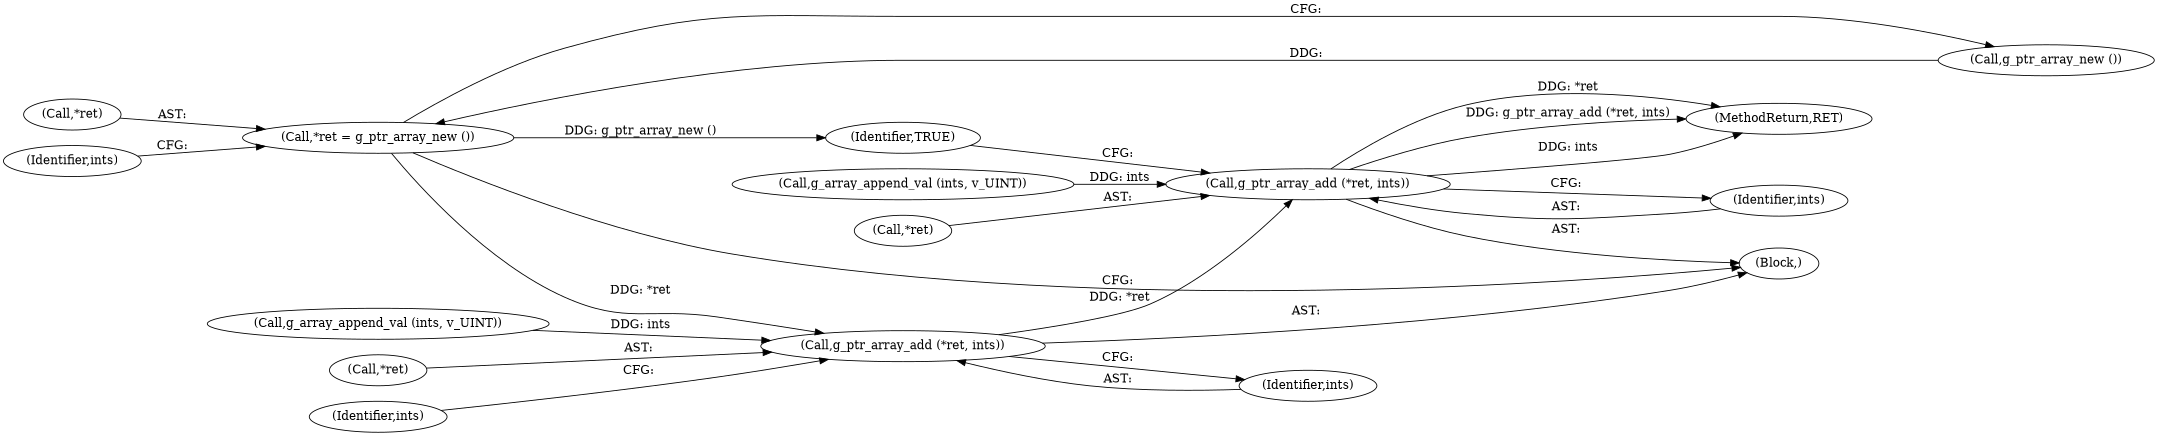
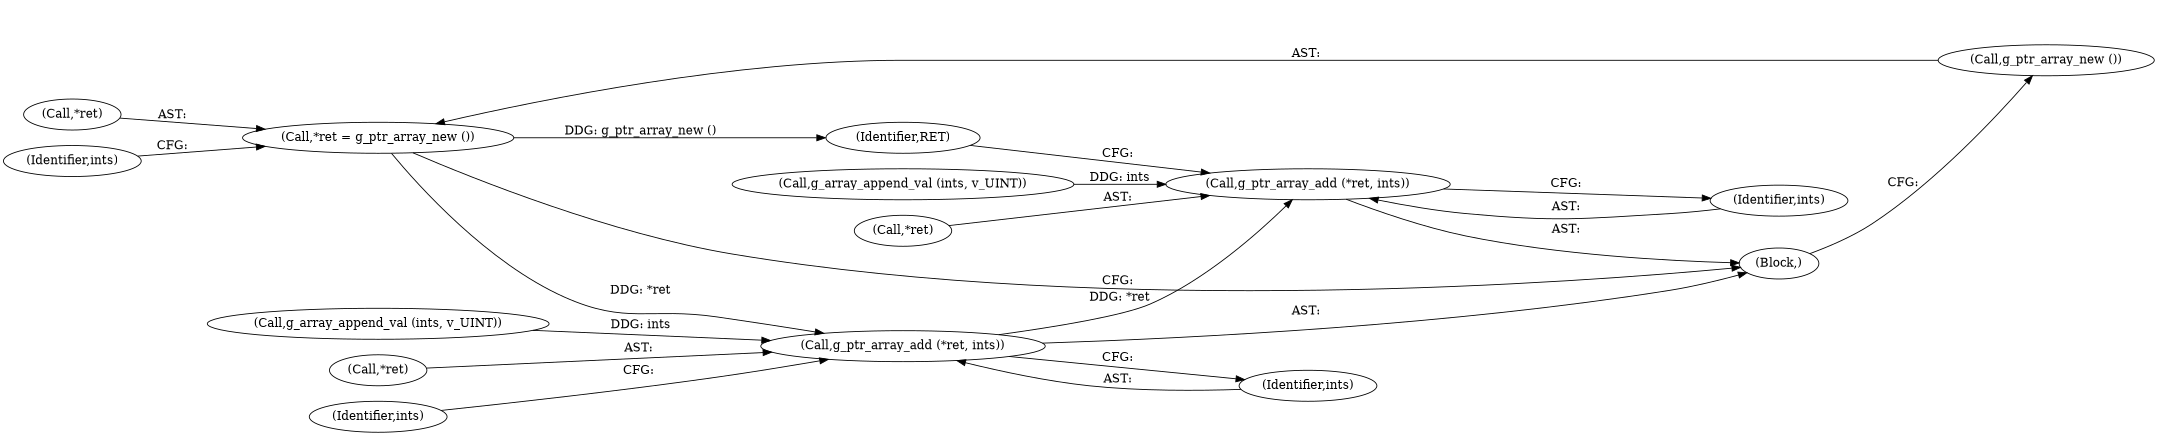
(1186, 16) -> (1928, 181)
(1308, 54) -> (1308, 54)
(1779, 119) -> none
(903, 138) -> (903, 138)
